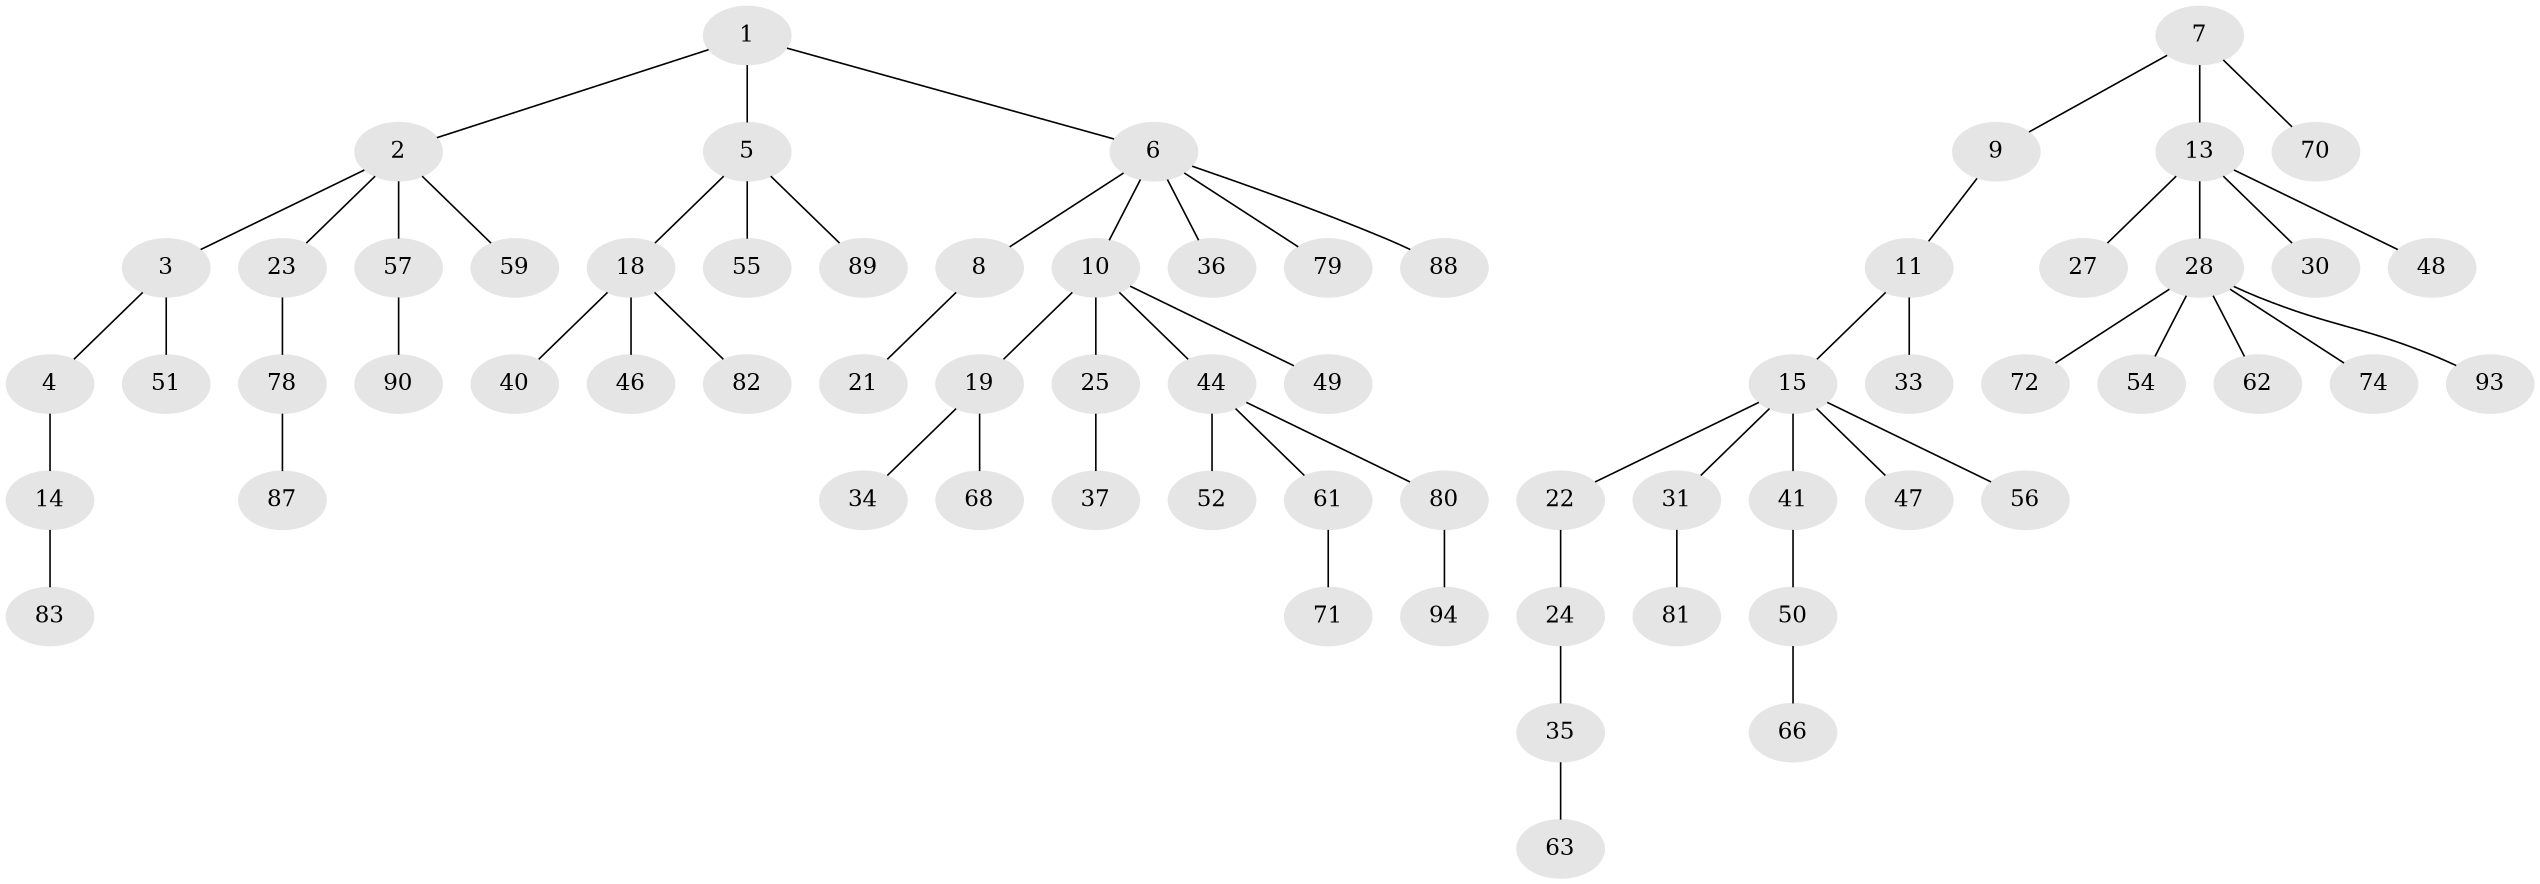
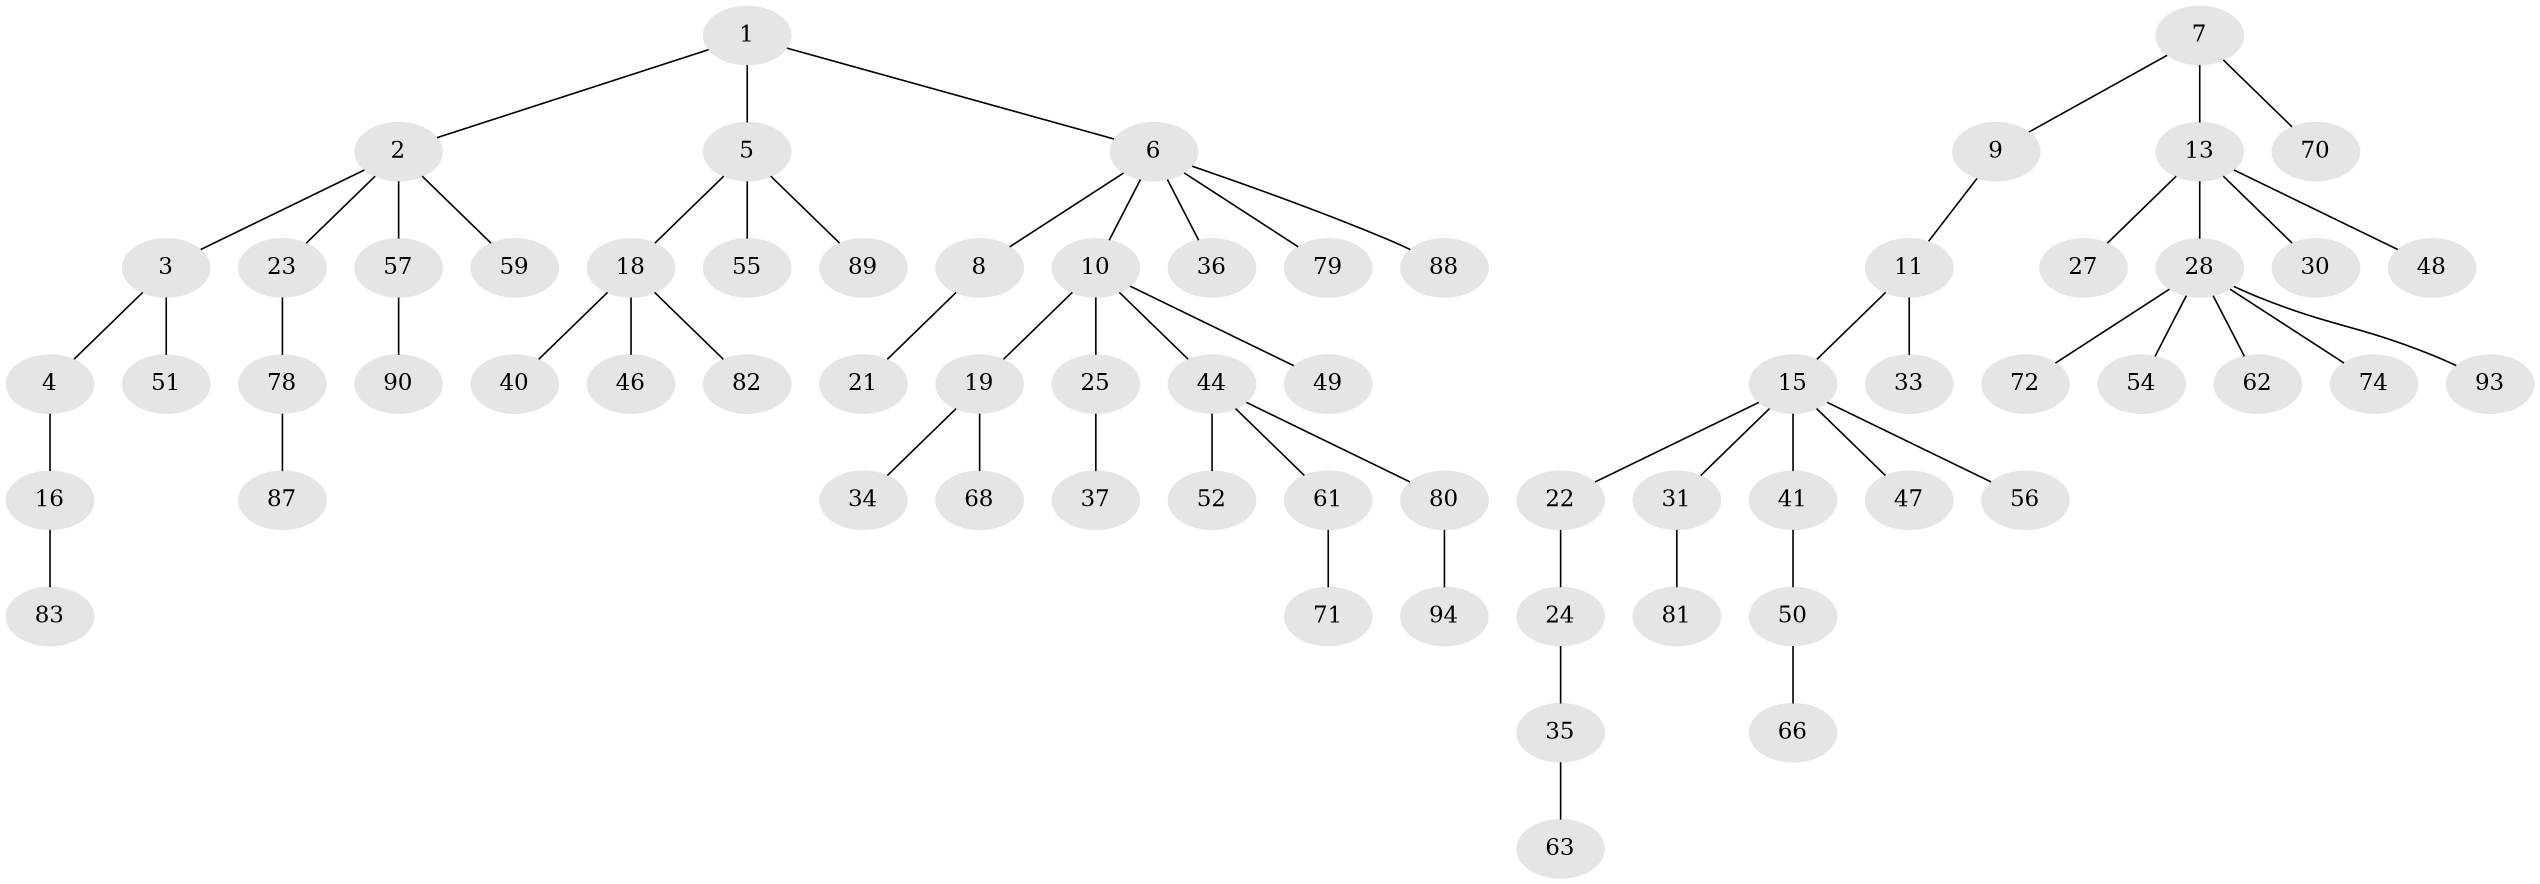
(50, 500) -> (50, 500)
